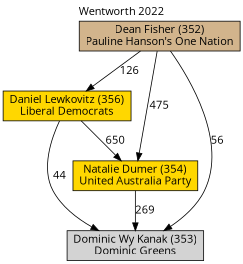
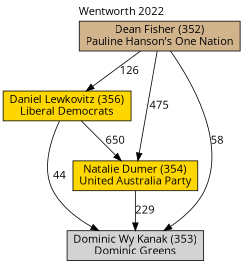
(217, 141) -> (217, 141)
(145, 211) -> (145, 211)
